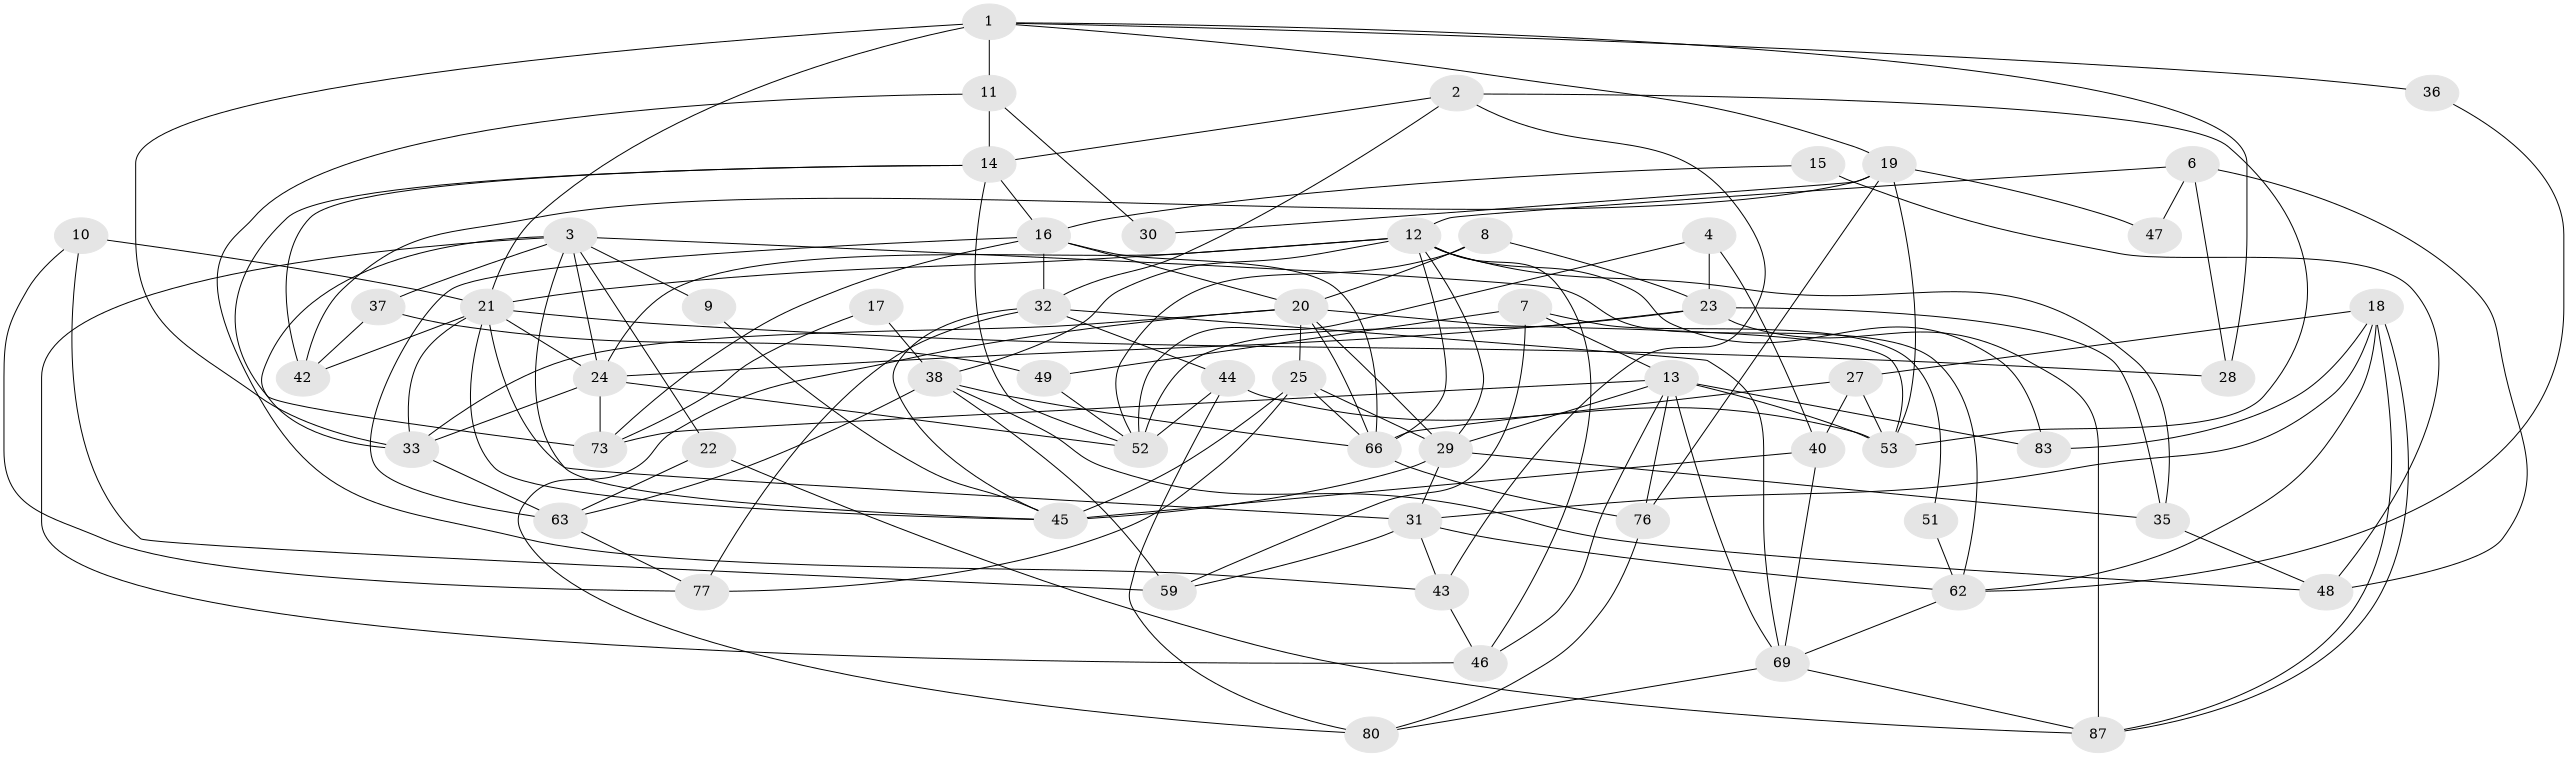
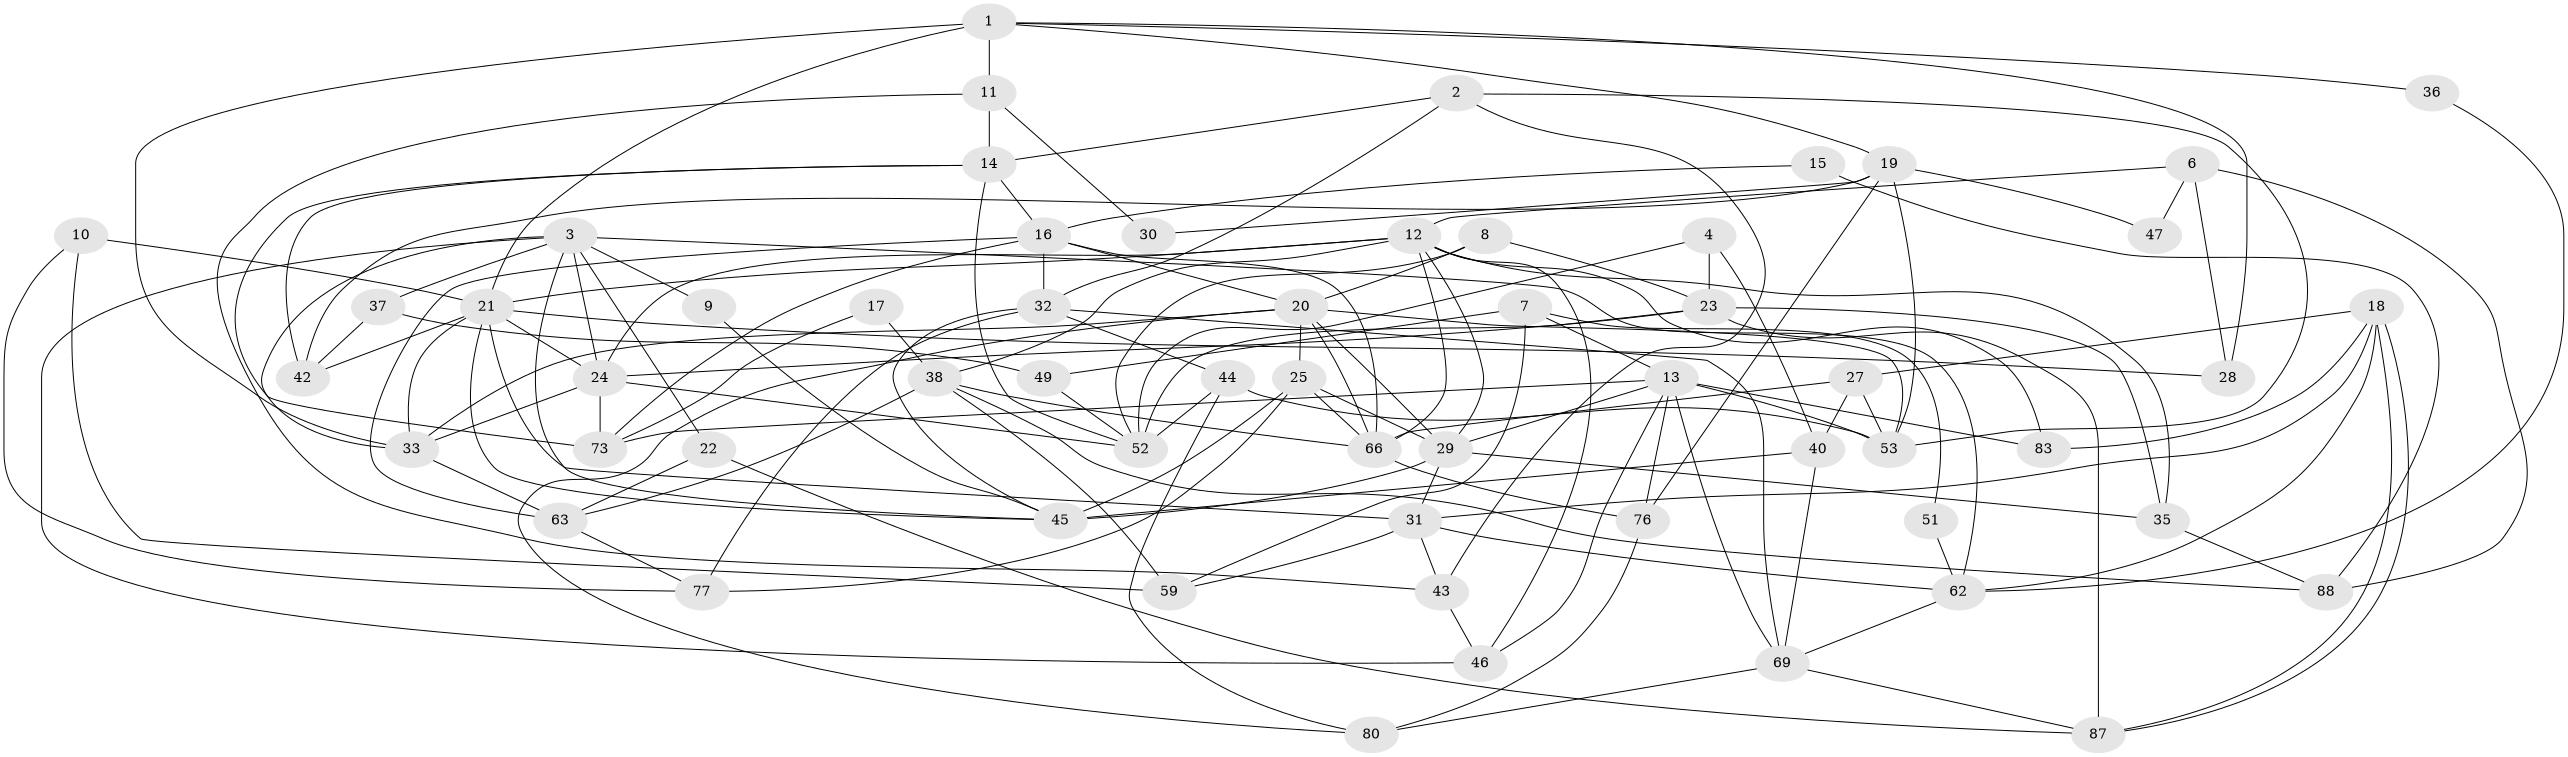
(2326, 592) -> (2326, 592)
